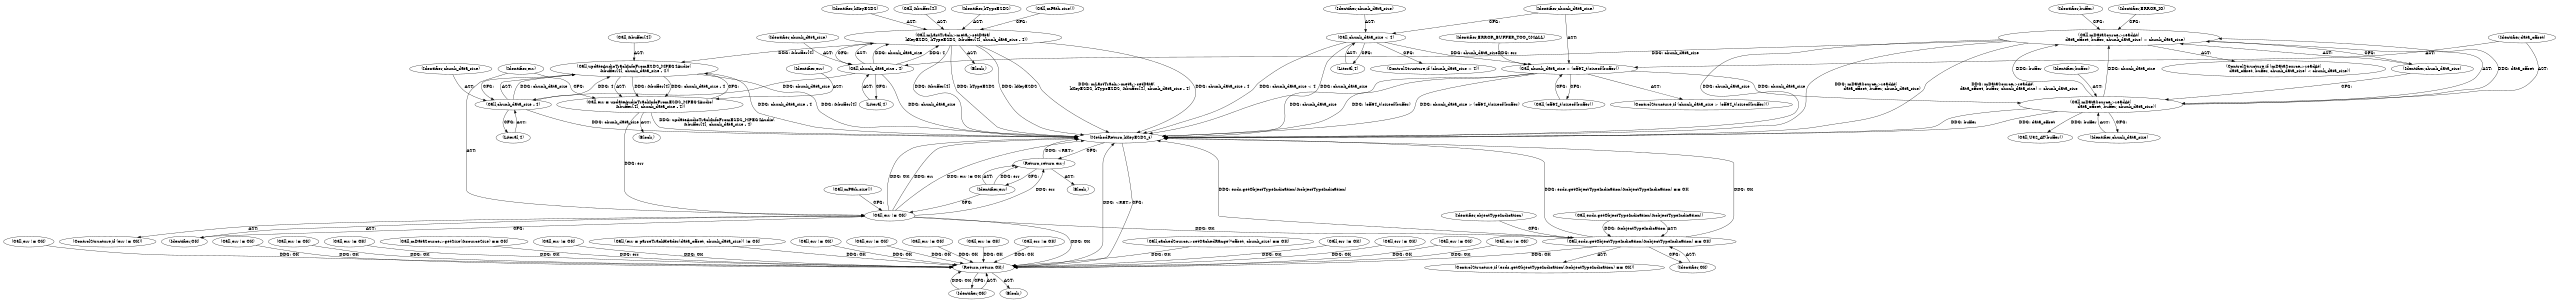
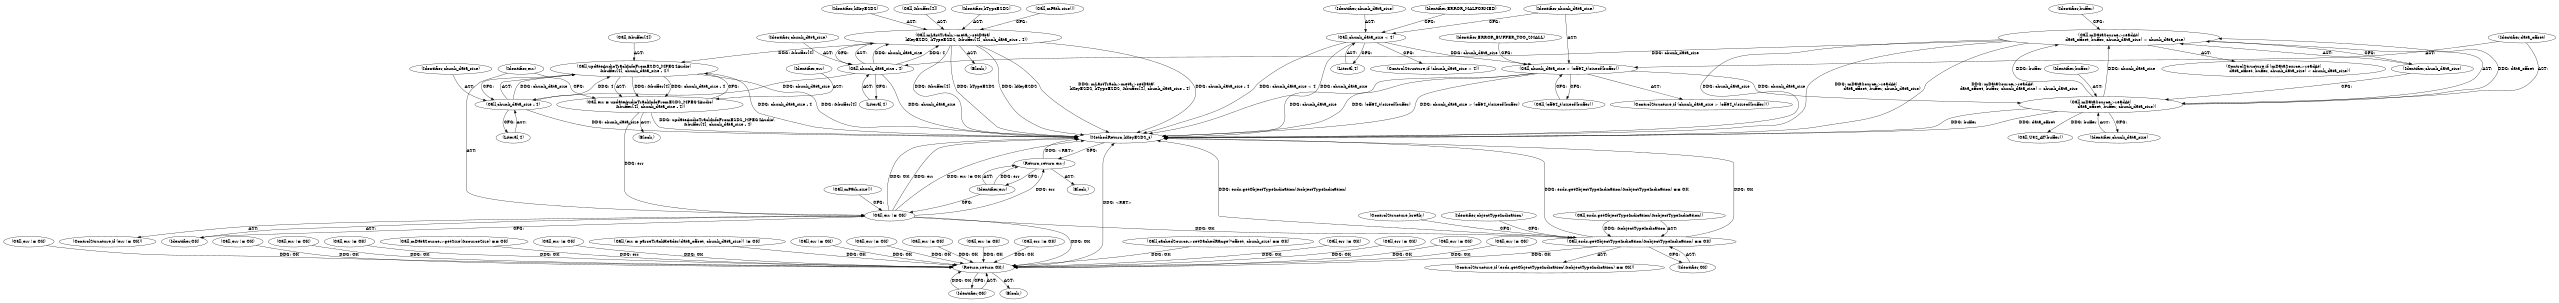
none -> (1461, 9)
(2142, 9) -> none
(1507, 53) -> (1507, 53)
none -> (1397, 216)
(1115, 245) -> none
